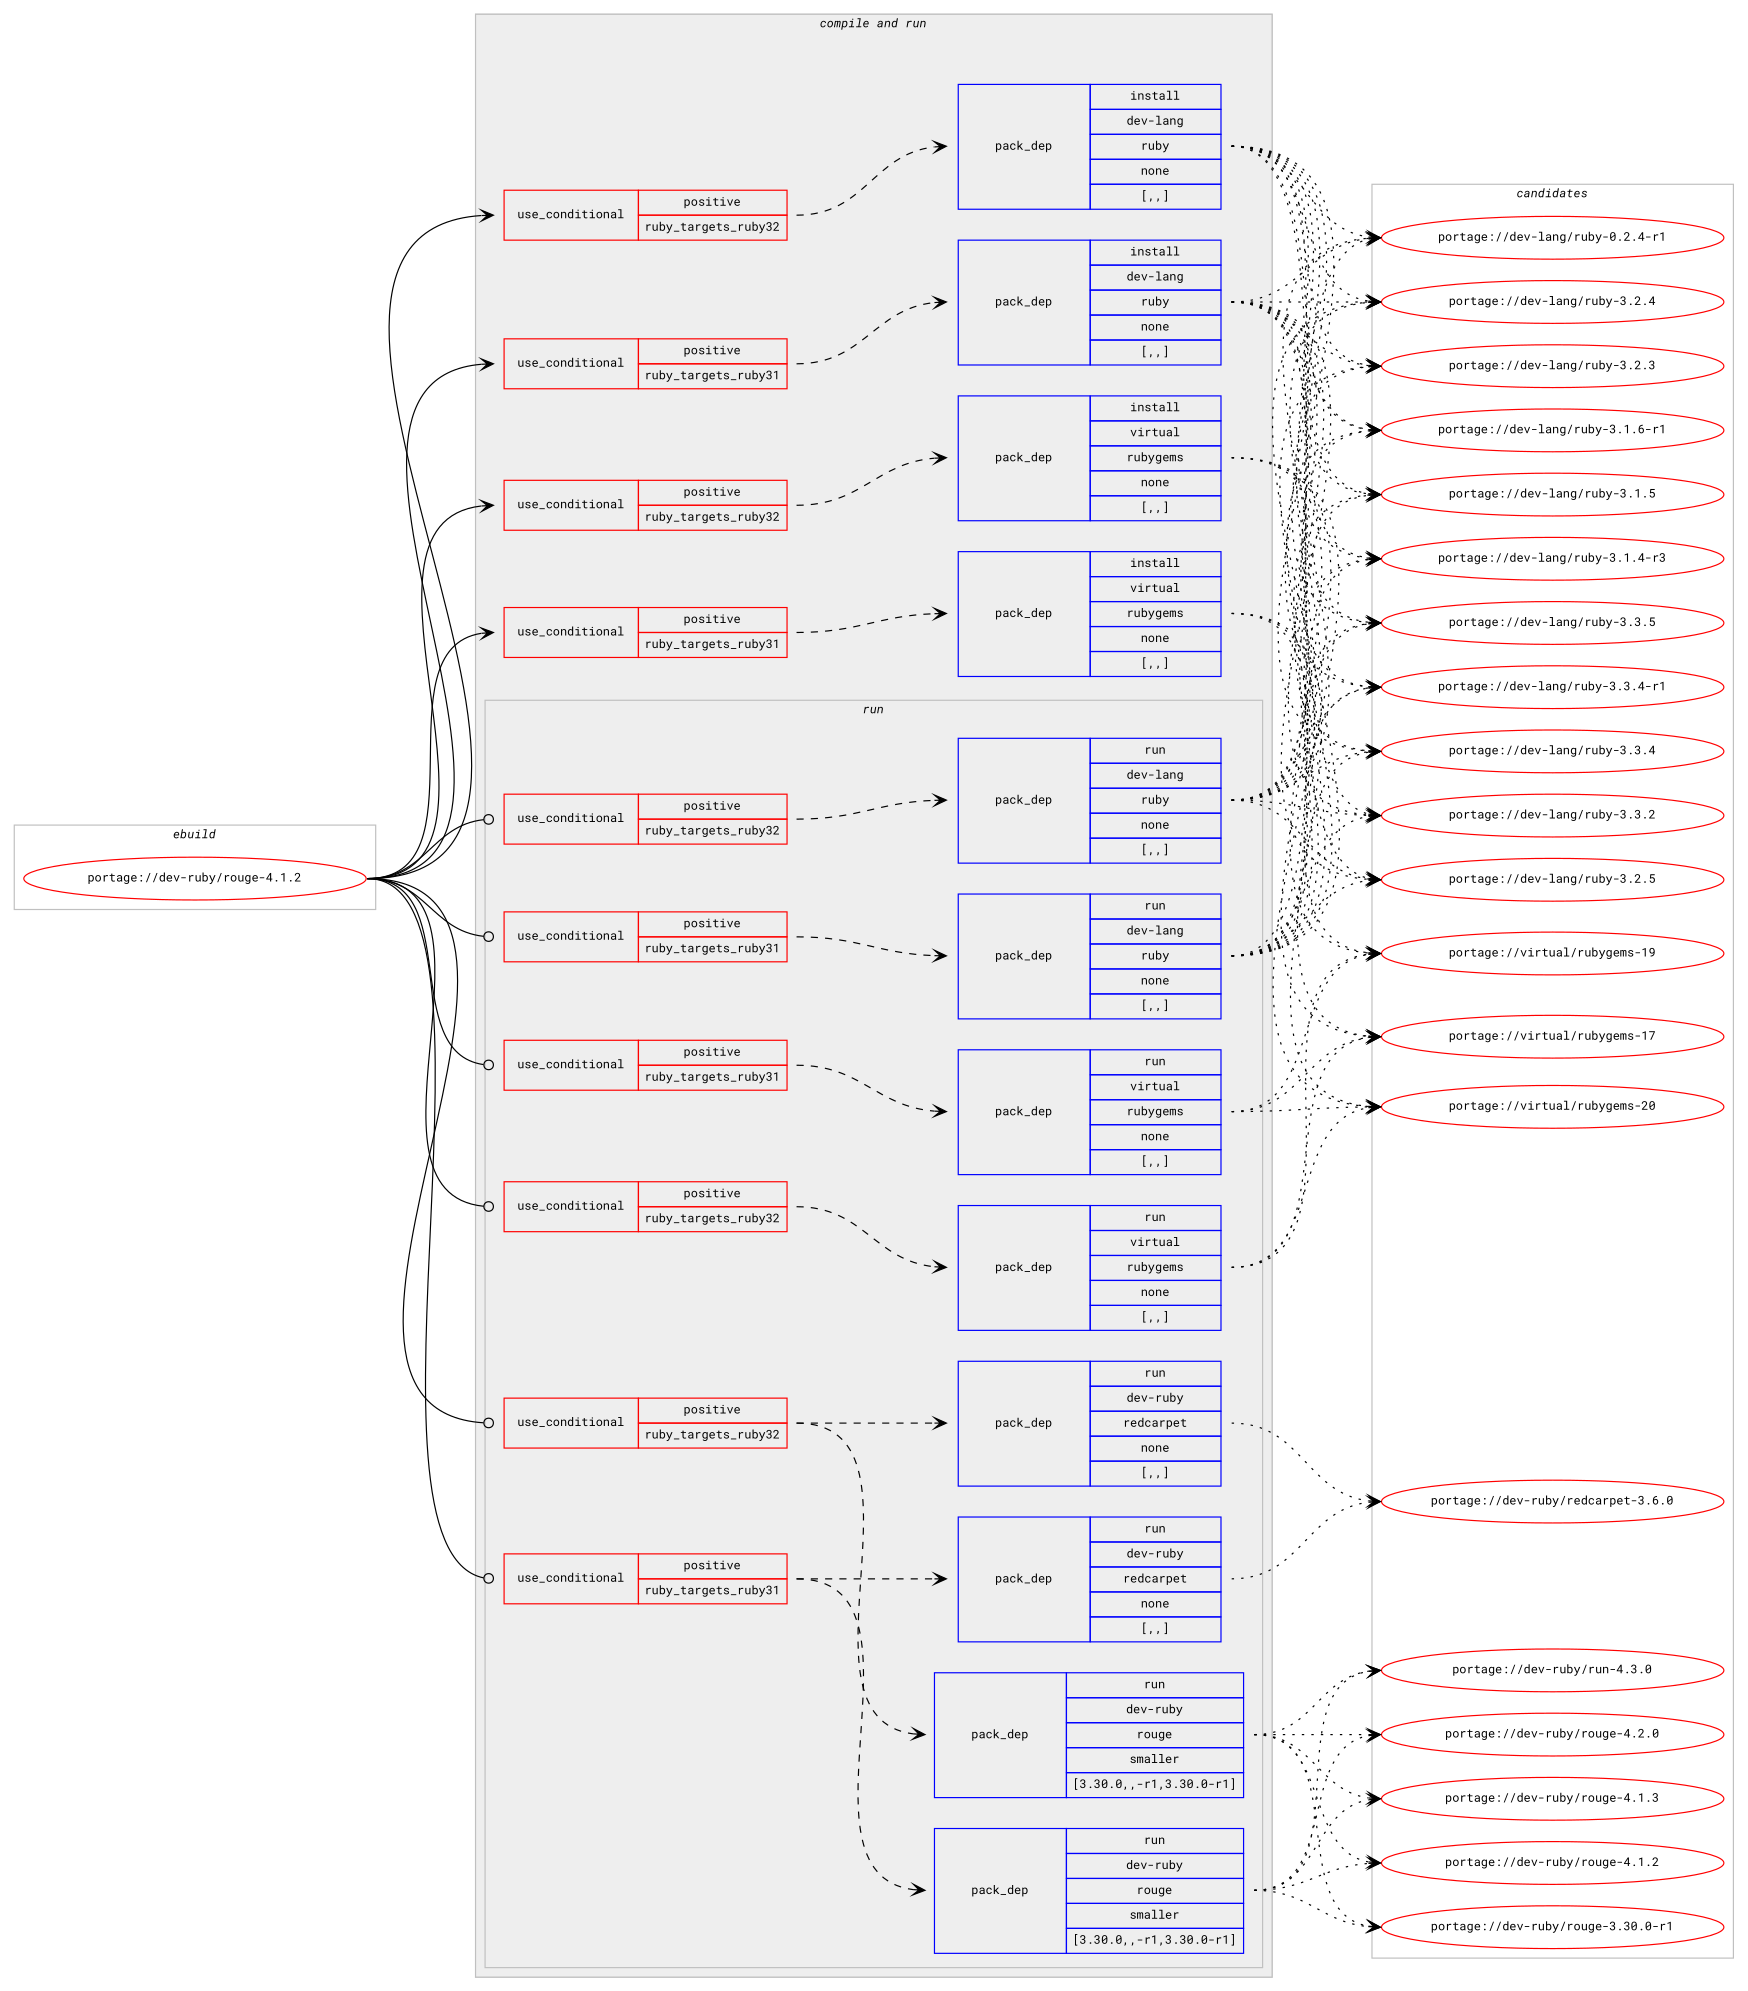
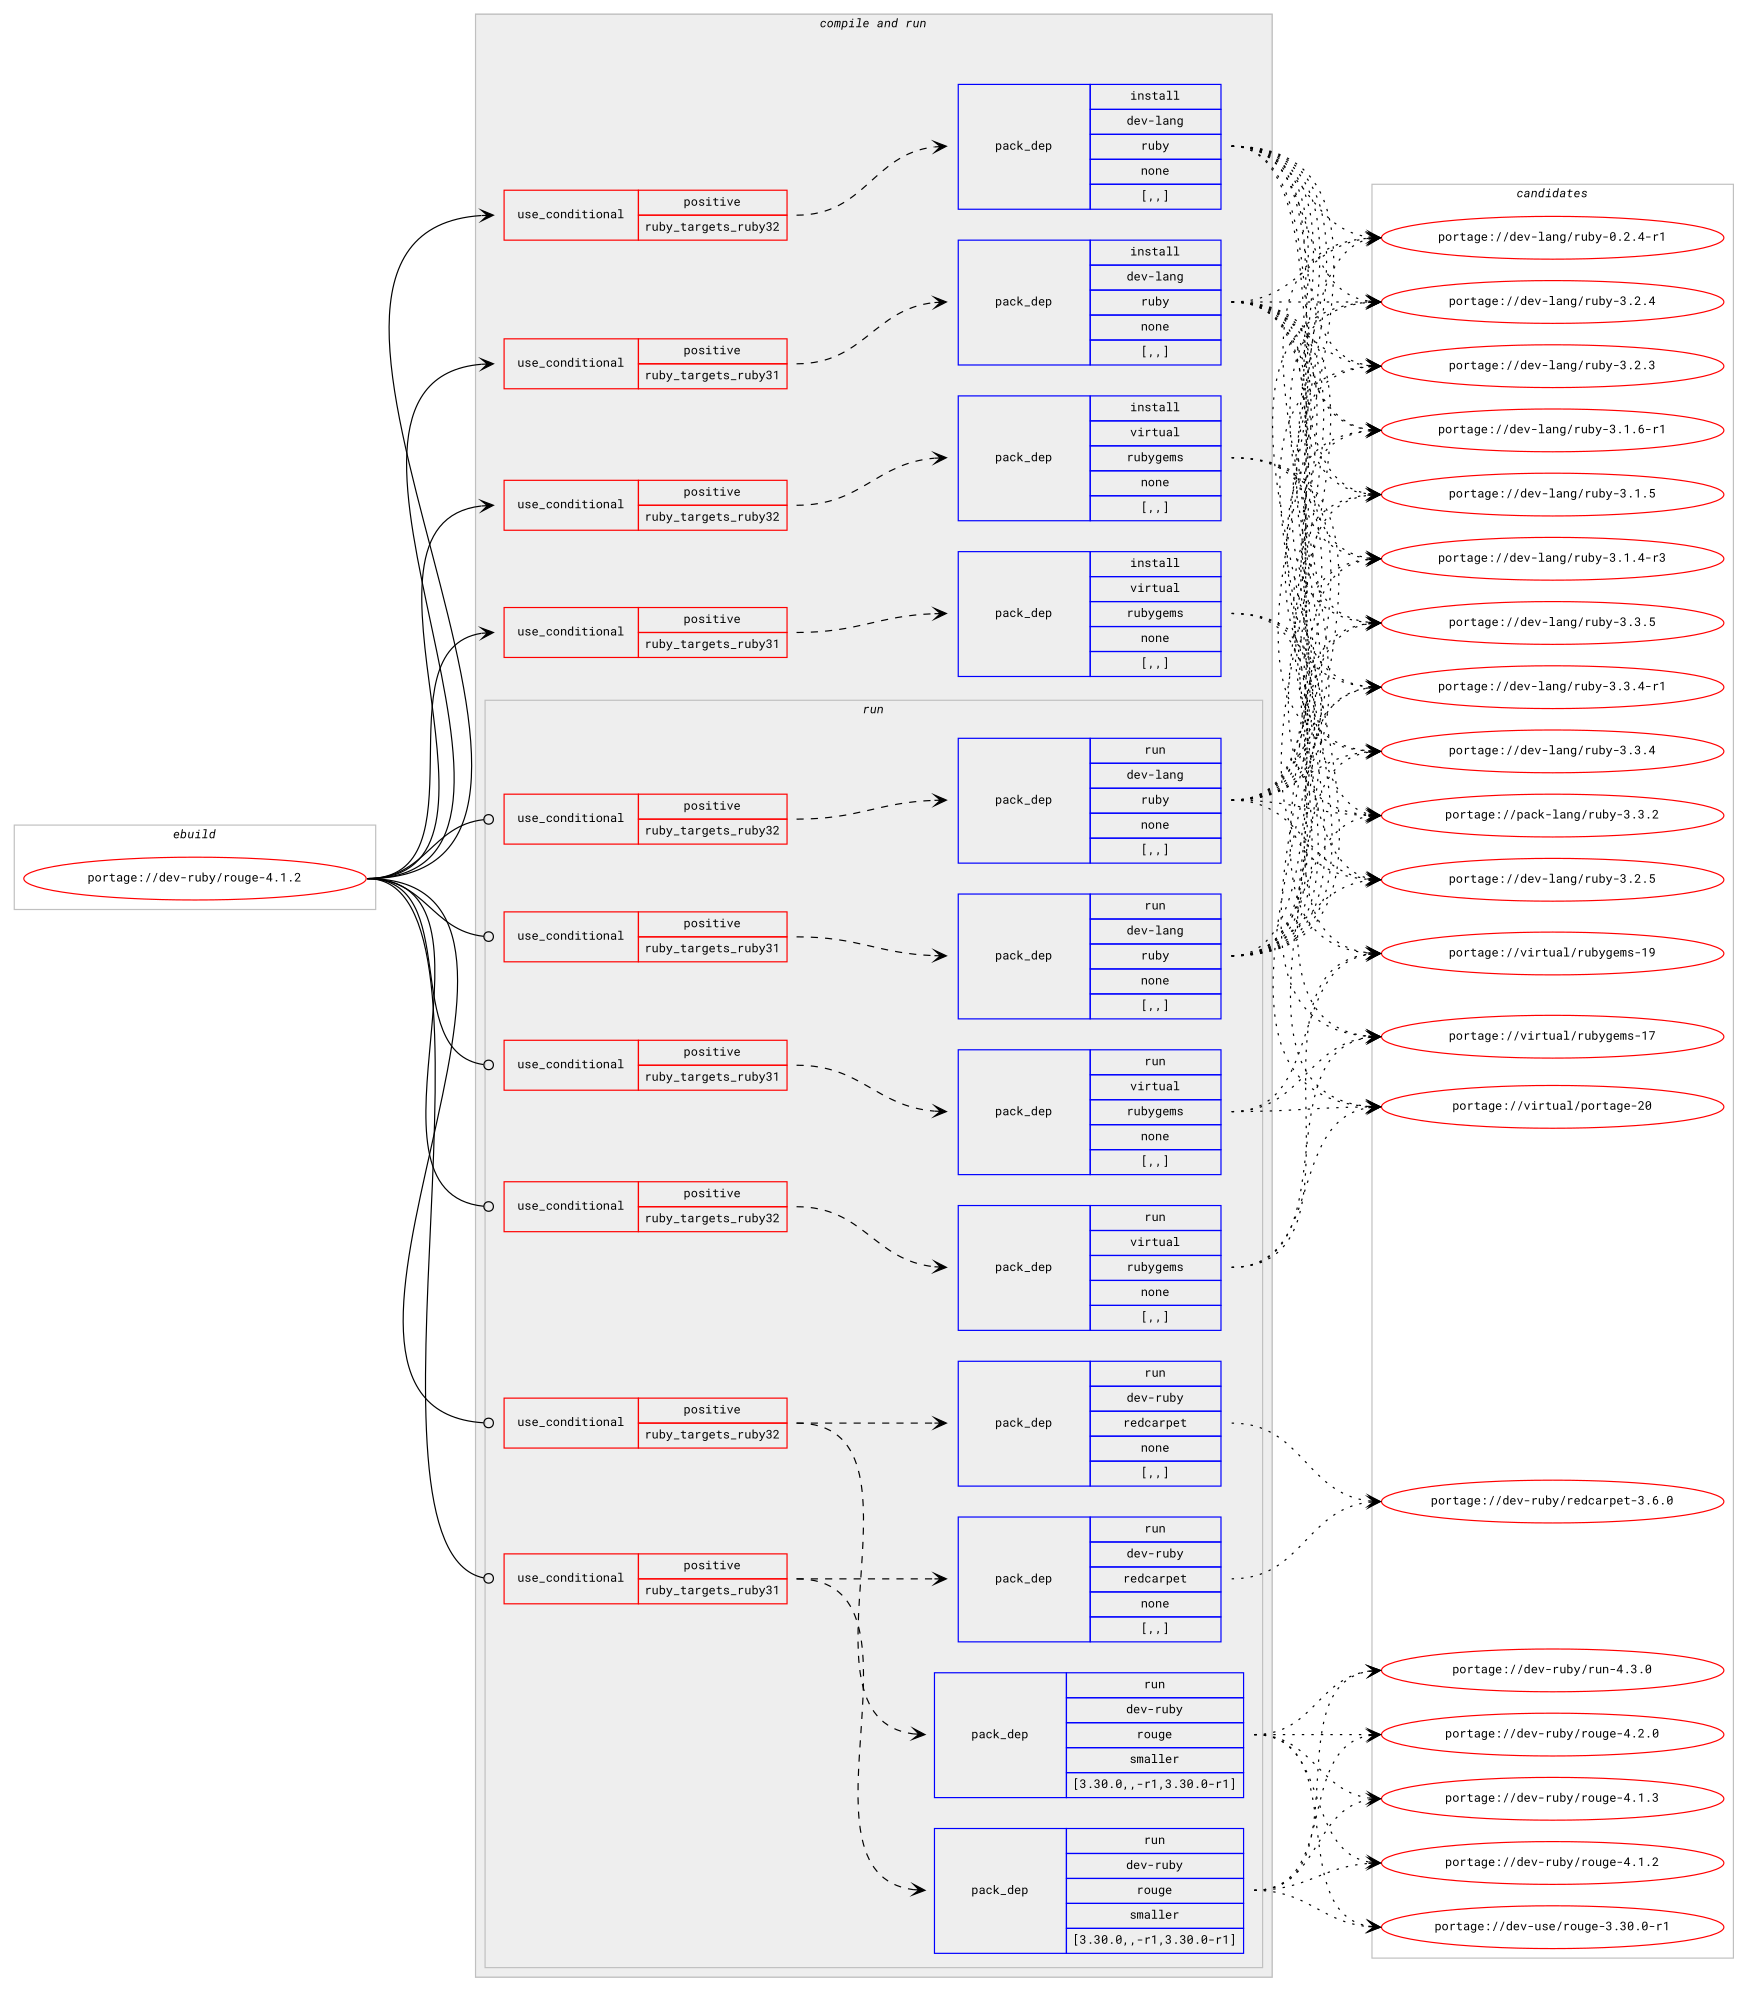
(1553, 816) -> (1553, 816)
(1553, 1107) -> (1553, 1107)
(1553, 1927) -> (1553, 1927)
